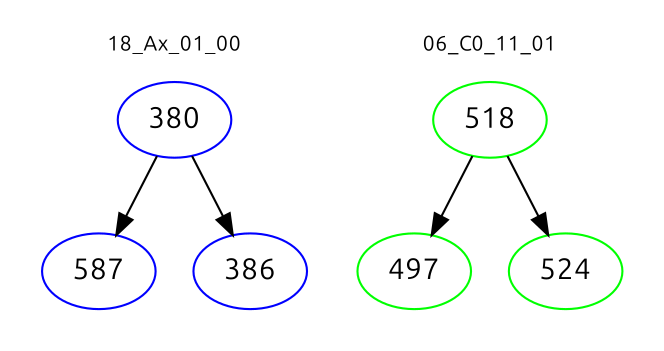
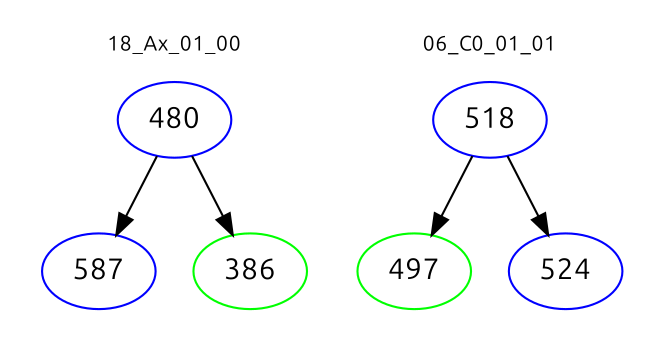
(490, 45) -> (490, 45)
(175, 120) -> (175, 120)
(490, 120) -> (490, 120)
(250, 271) -> (250, 271)
(566, 271) -> (566, 271)
